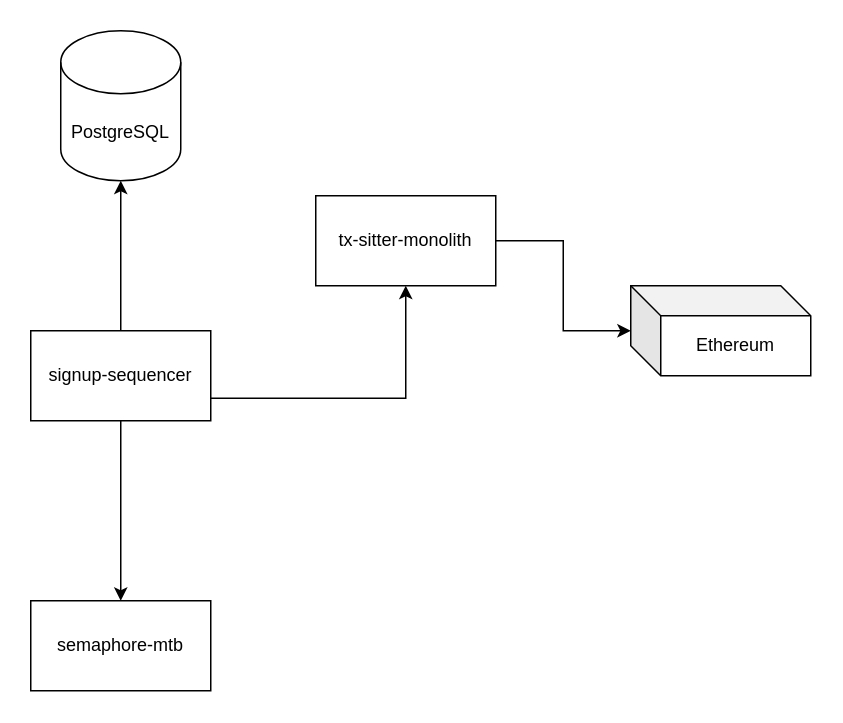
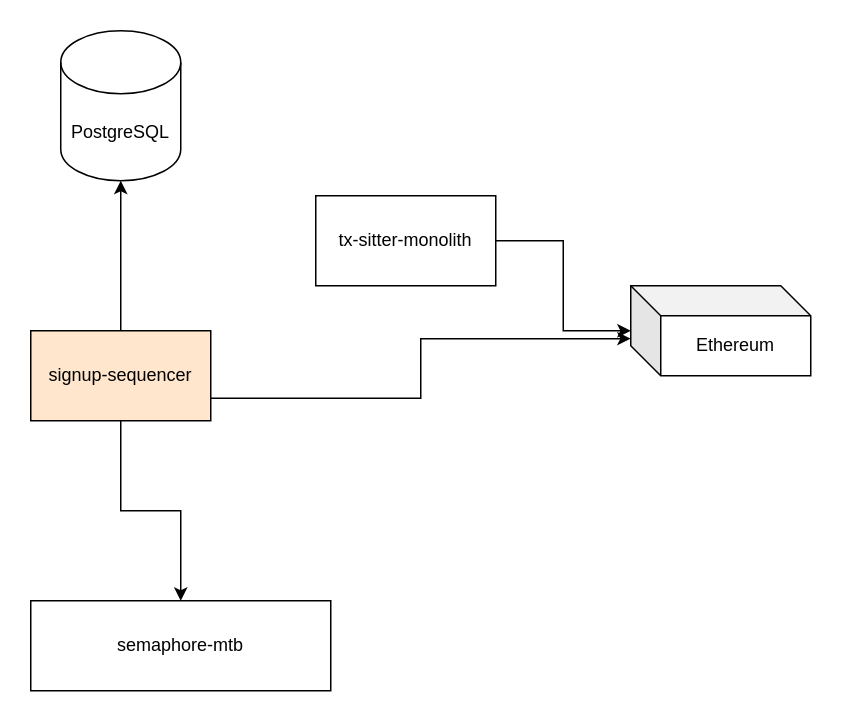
(406, 349) -> (482, 339)
(121, 376) -> (121, 376)
(121, 646) -> (181, 646)
